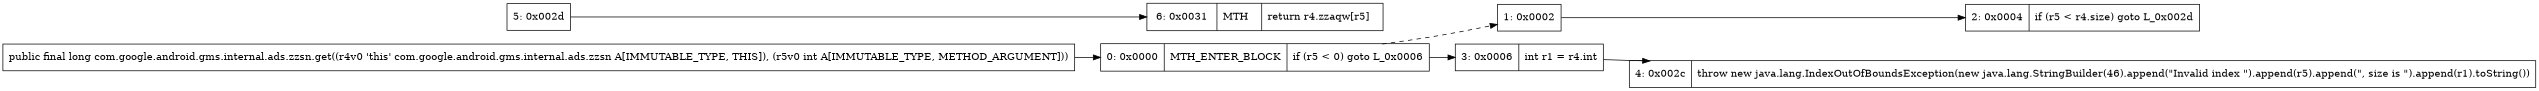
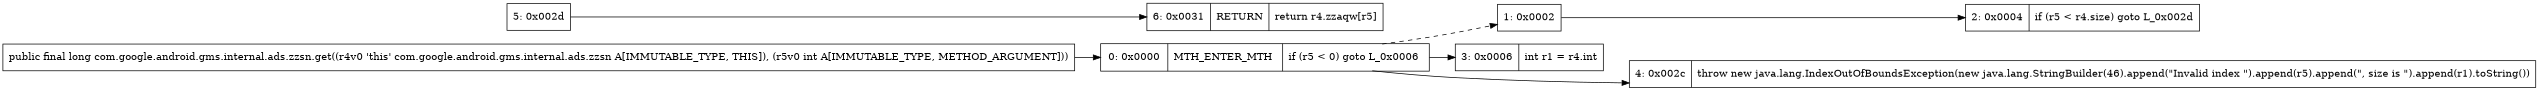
(1236, 17) -> (1240, 17)
(1226, 57) -> (1223, 57)
(1623, 60) -> (1497, 80)
